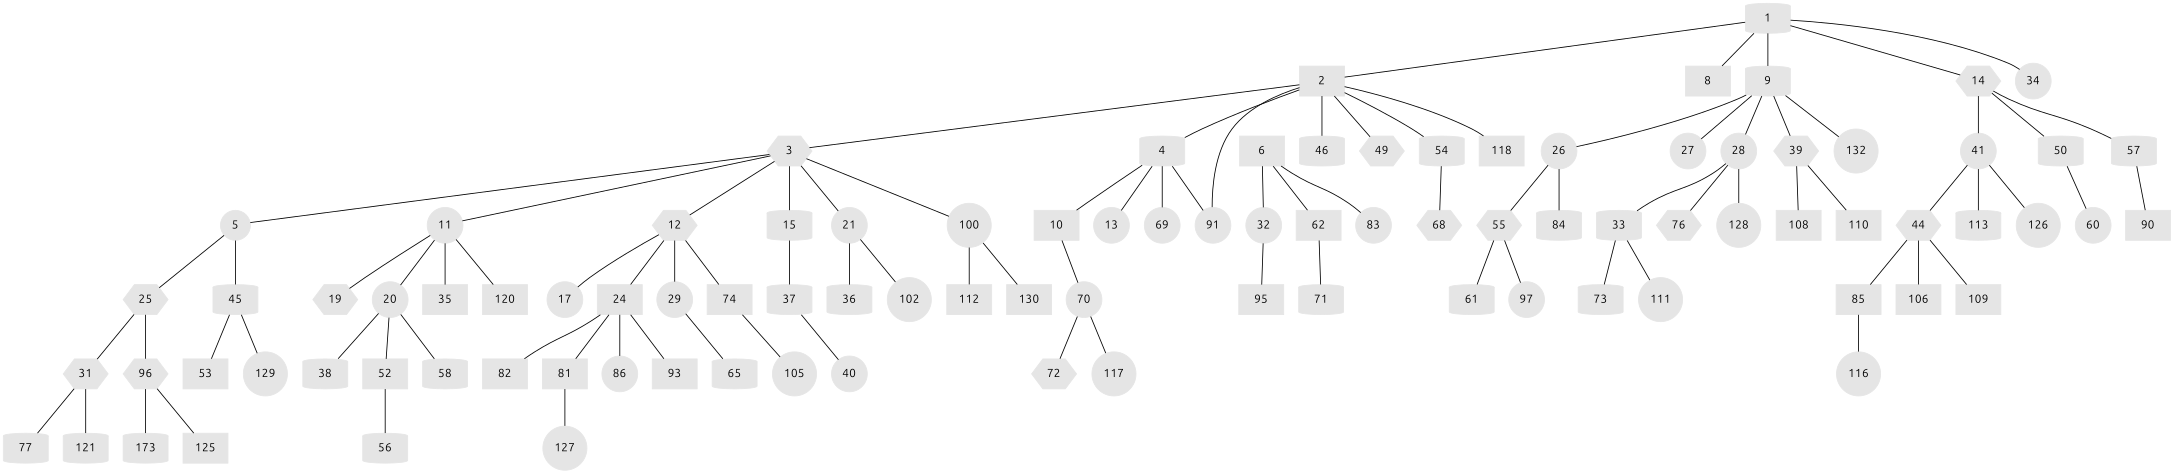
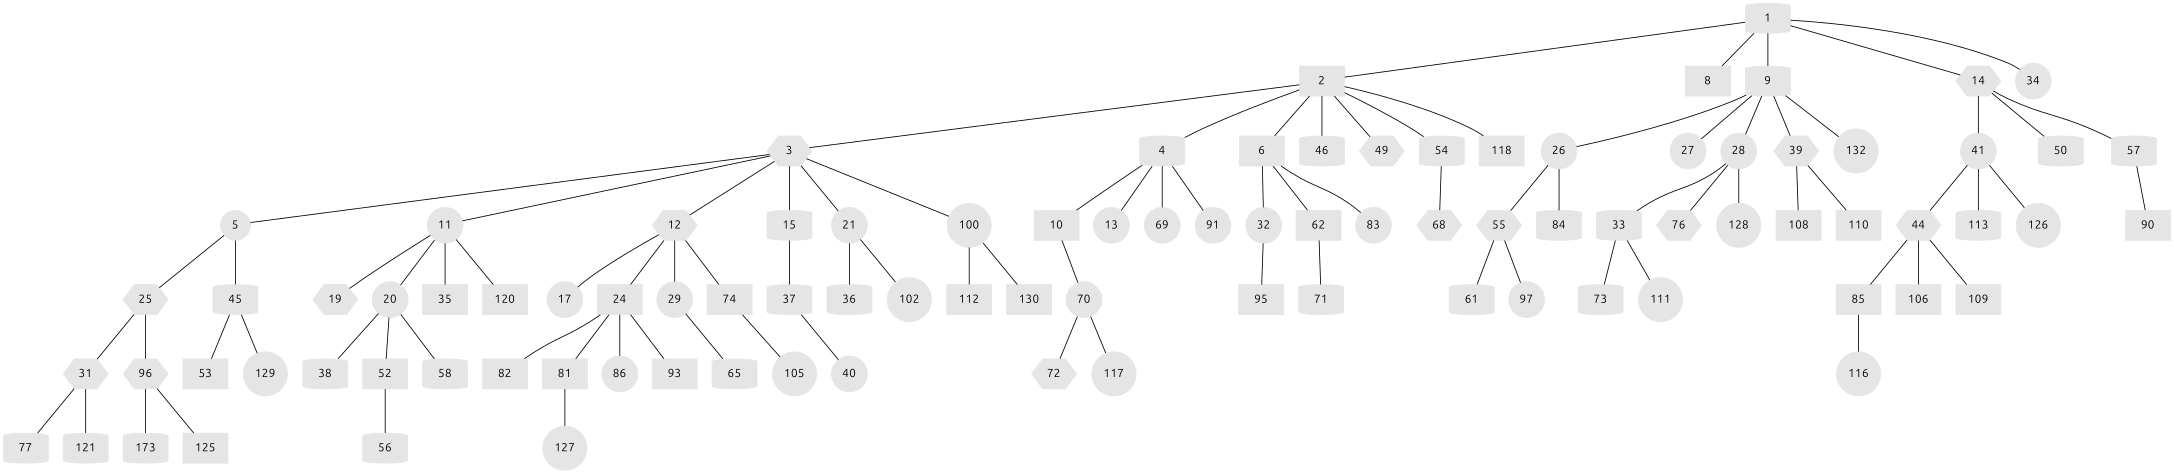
(1232, 130) -> (1292, 116)
(2093, 225) -> none
